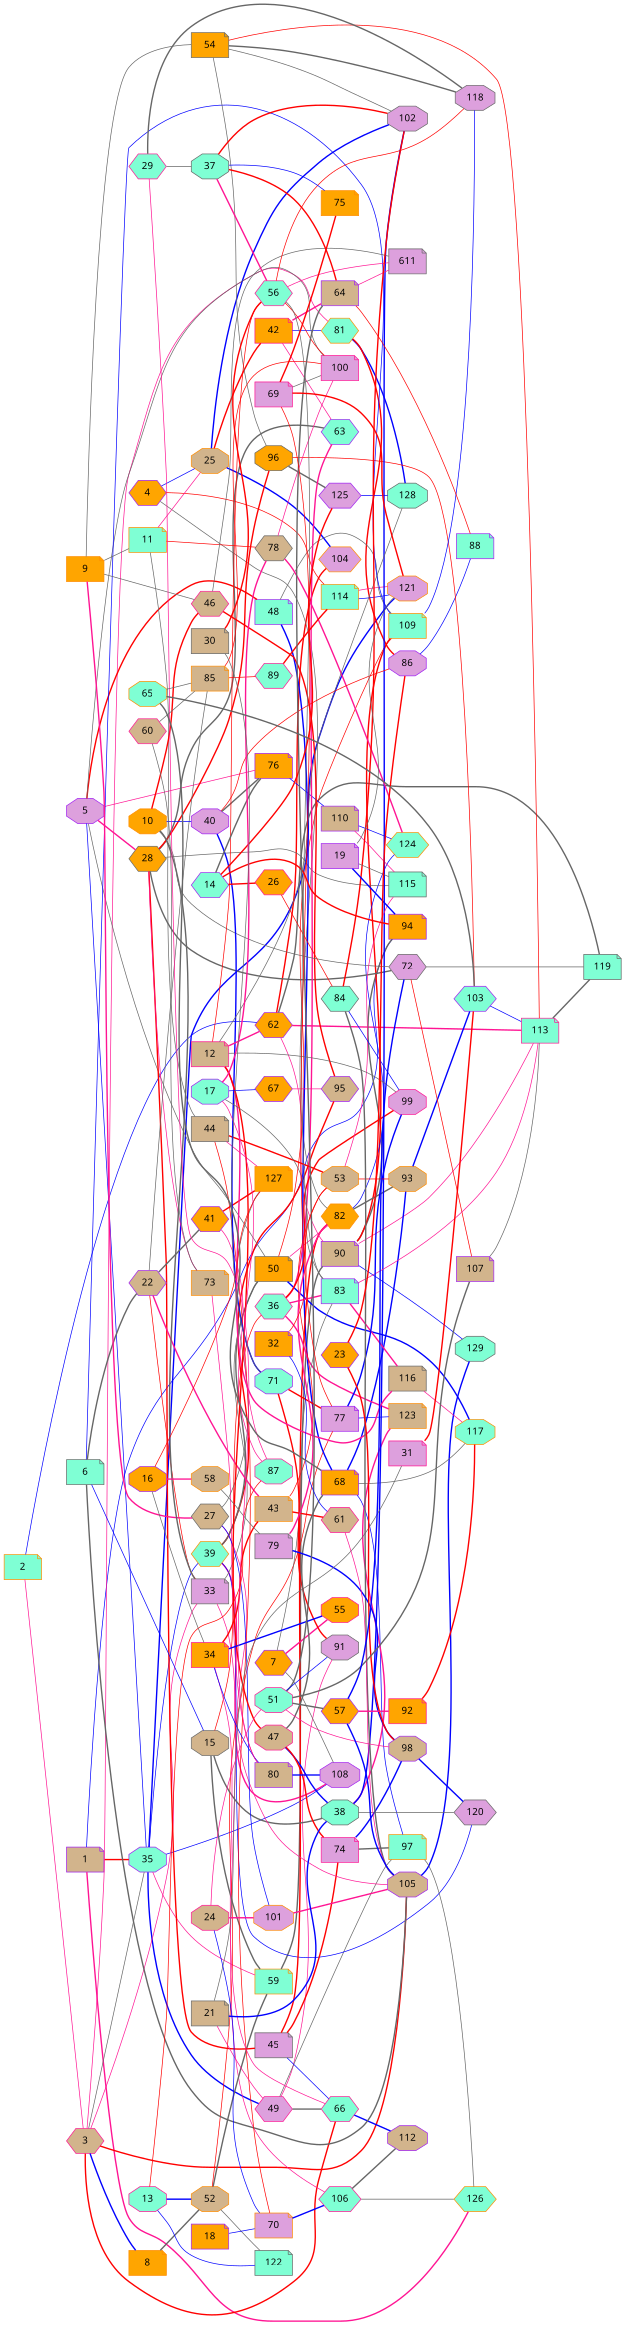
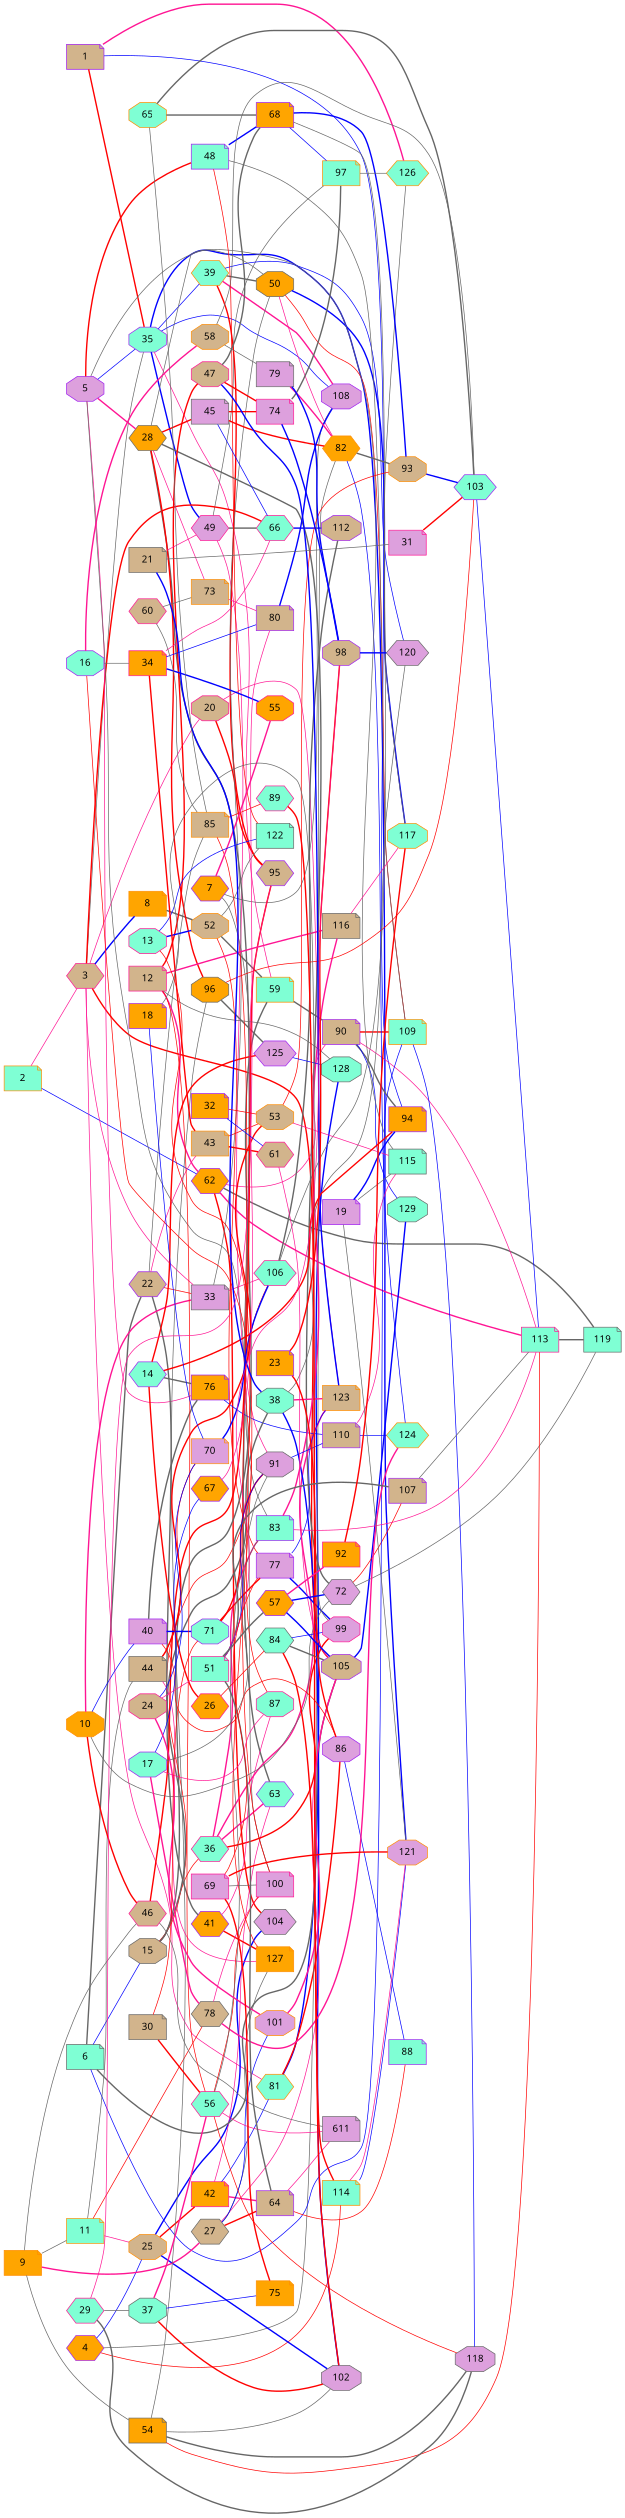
none -> (386, 123)
(298, 204) -> (240, 2218)
none -> (233, 497)
(340, 559) -> (275, 1922)
none -> (210, 708)
(306, 790) -> (239, 1907)
(210, 821) -> (148, 1631)
(240, 1014) -> (173, 1827)
(188, 1016) -> (93, 1484)
(316, 1059) -> (291, 775)
(274, 1269) -> (275, 284)
(340, 1355) -> (275, 1363)
(199, 1399) -> (162, 1229)
none -> (307, 1450)
(148, 1479) -> (85, 663)
none -> (203, 1576)
(274, 1700) -> (210, 1669)
(309, 1780) -> (312, 667)
